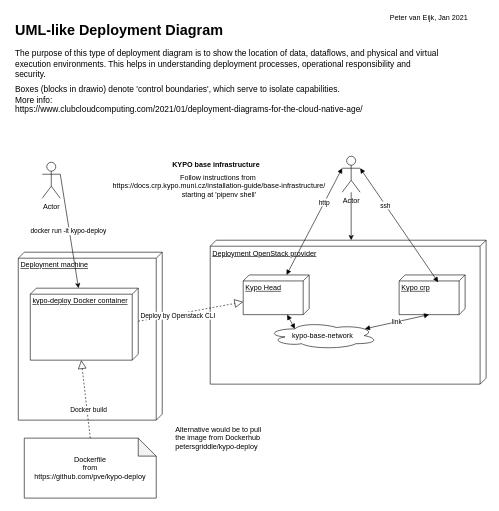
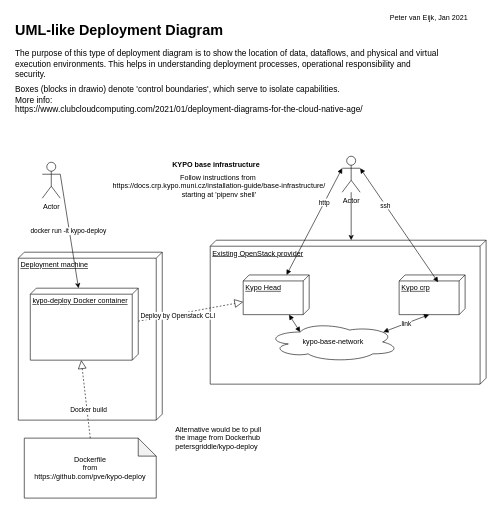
(267, 254) -> (262, 254)
(323, 336) -> (333, 342)
